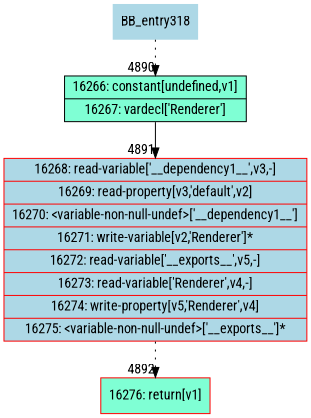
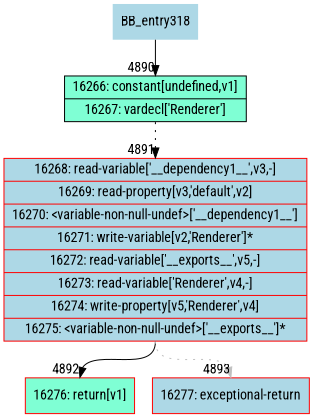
(155, 53) -> (155, 53)
(155, 135) -> (155, 135)
(155, 354) -> (123, 360)
none -> (231, 396)
